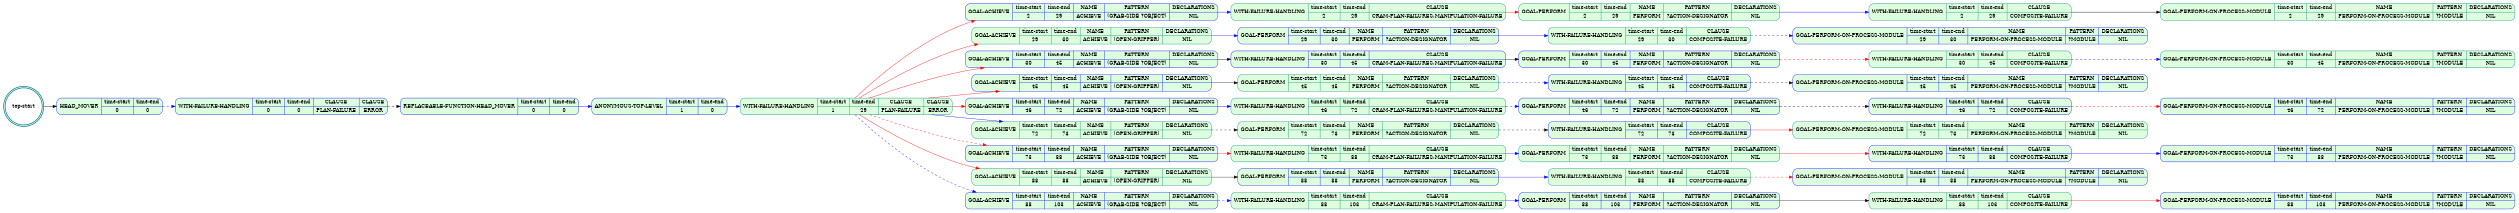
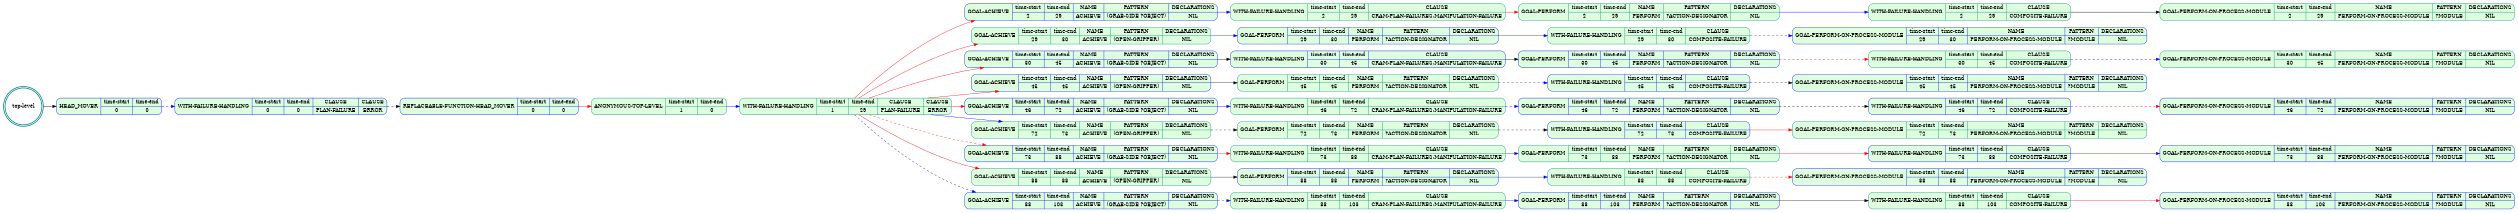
(24, 106) -> (23, 106)
(583, 106) -> (583, 106)
(659, 106) -> (659, 106)
